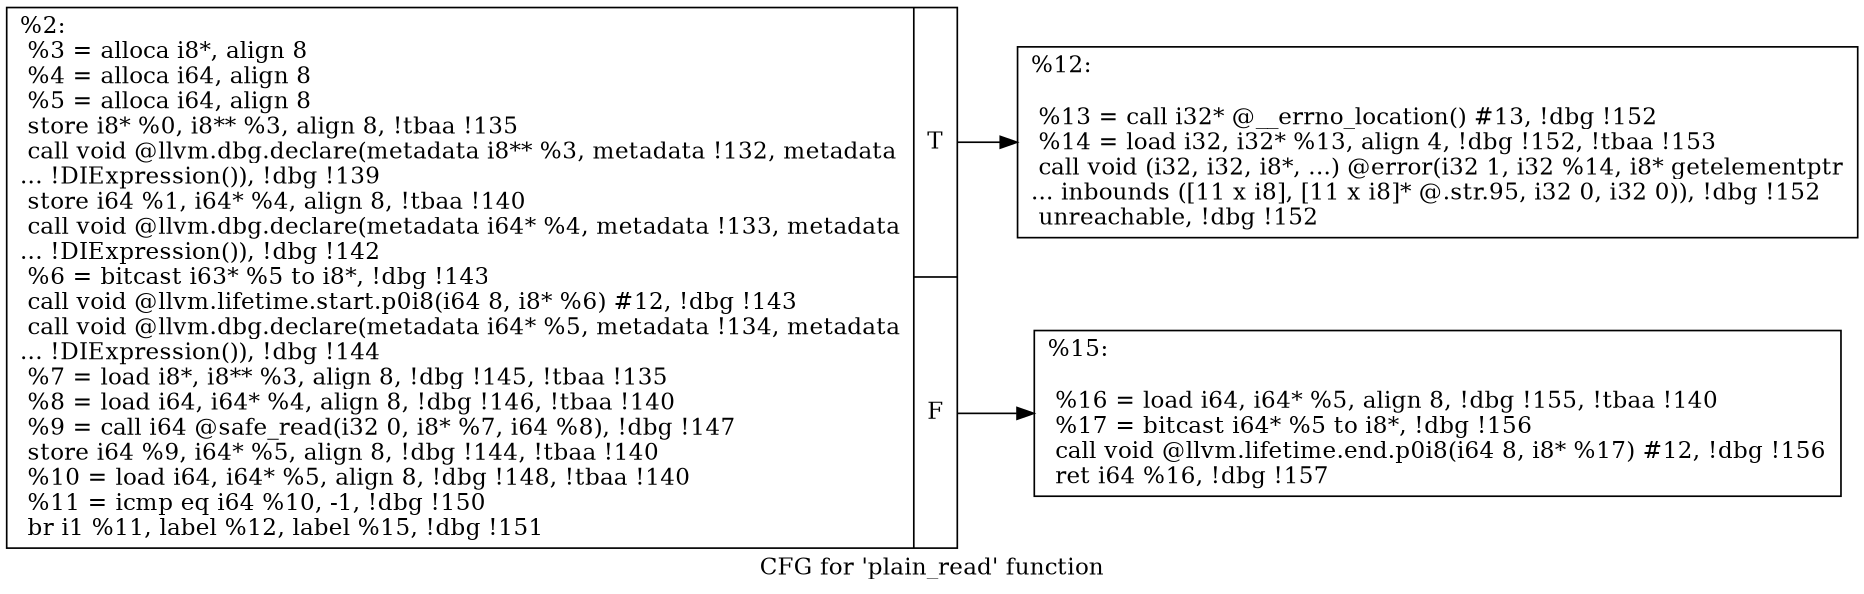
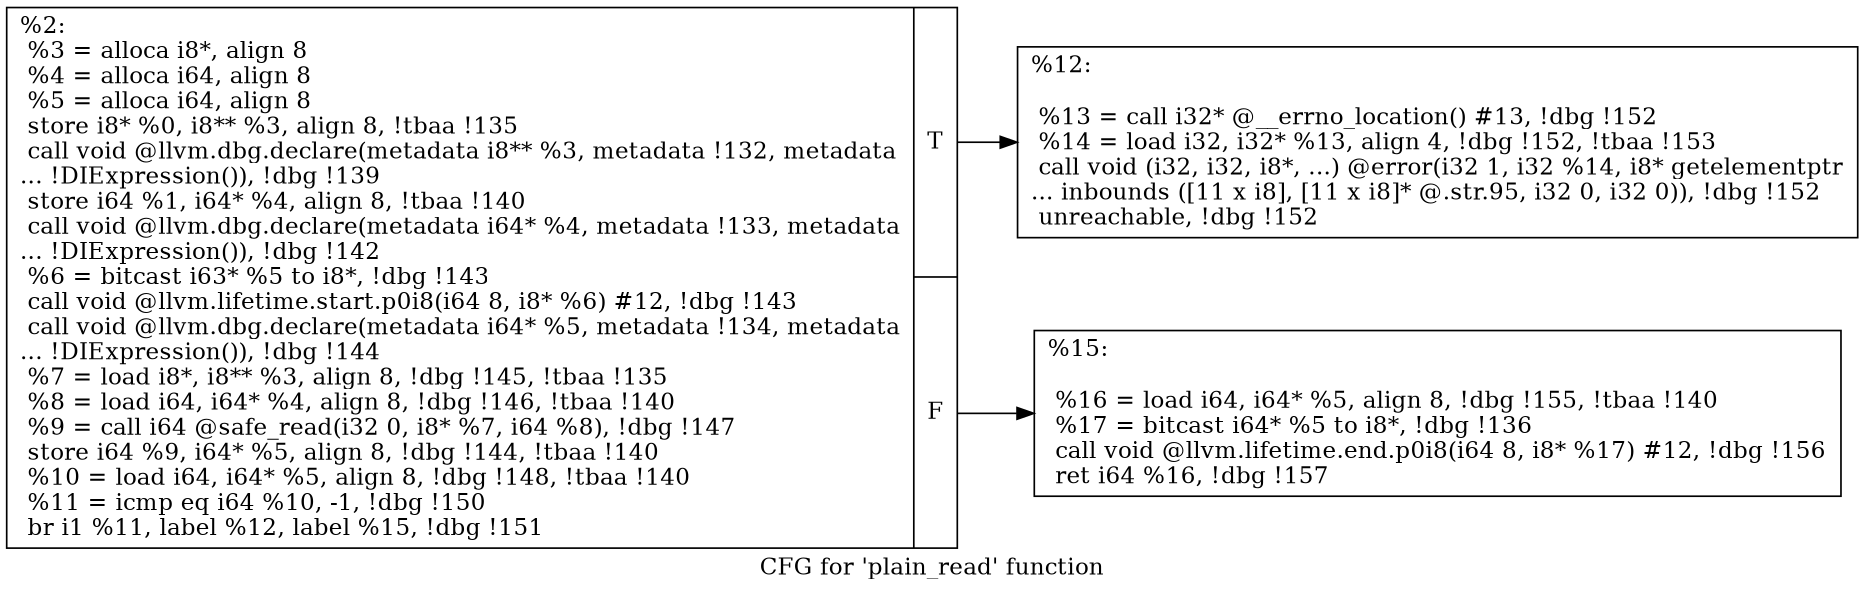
(1290, 426) -> (1290, 426)
